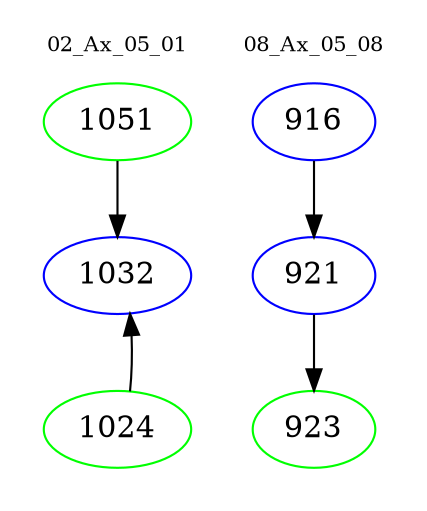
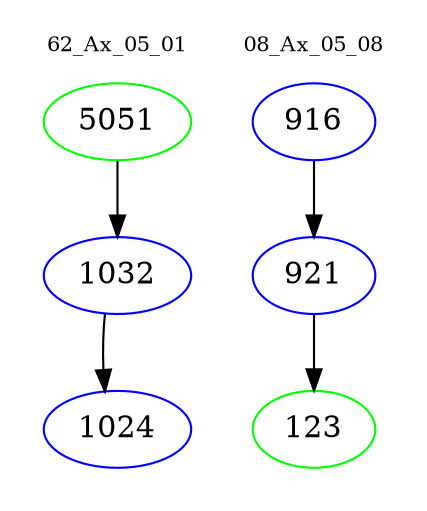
(117, 46) -> (117, 46)
(117, 122) -> (117, 122)
(132, 364) -> (103, 342)
(117, 429) -> (117, 429)
(314, 429) -> (314, 429)
